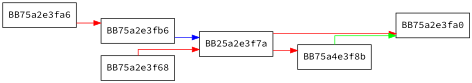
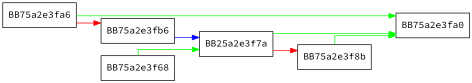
none -> (233, 16)
(331, 34) -> (331, 34)
(162, 50) -> (162, 50)
(334, 57) -> (334, 57)
